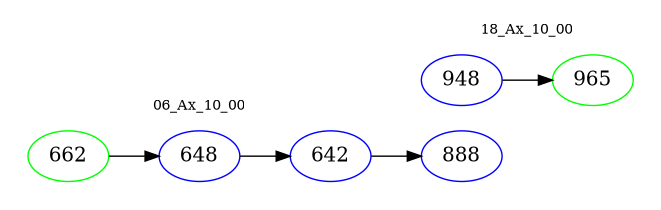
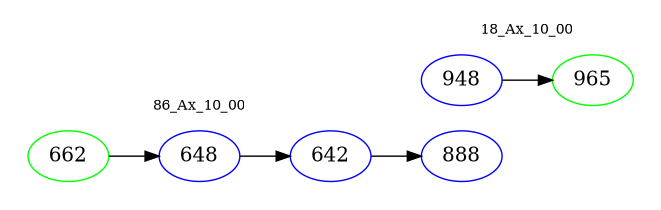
(199, 106) -> (199, 106)
